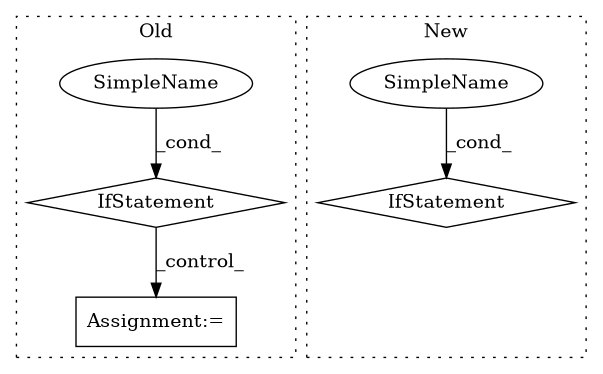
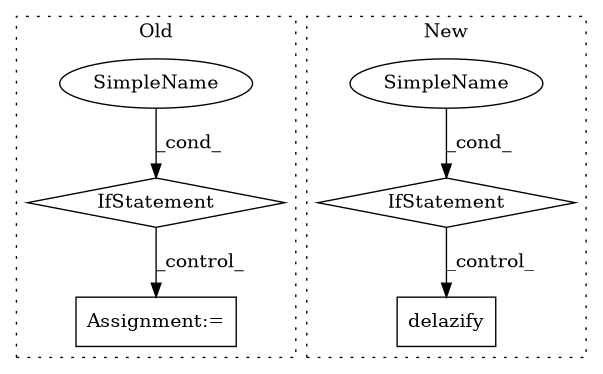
none -> (446, 322)
